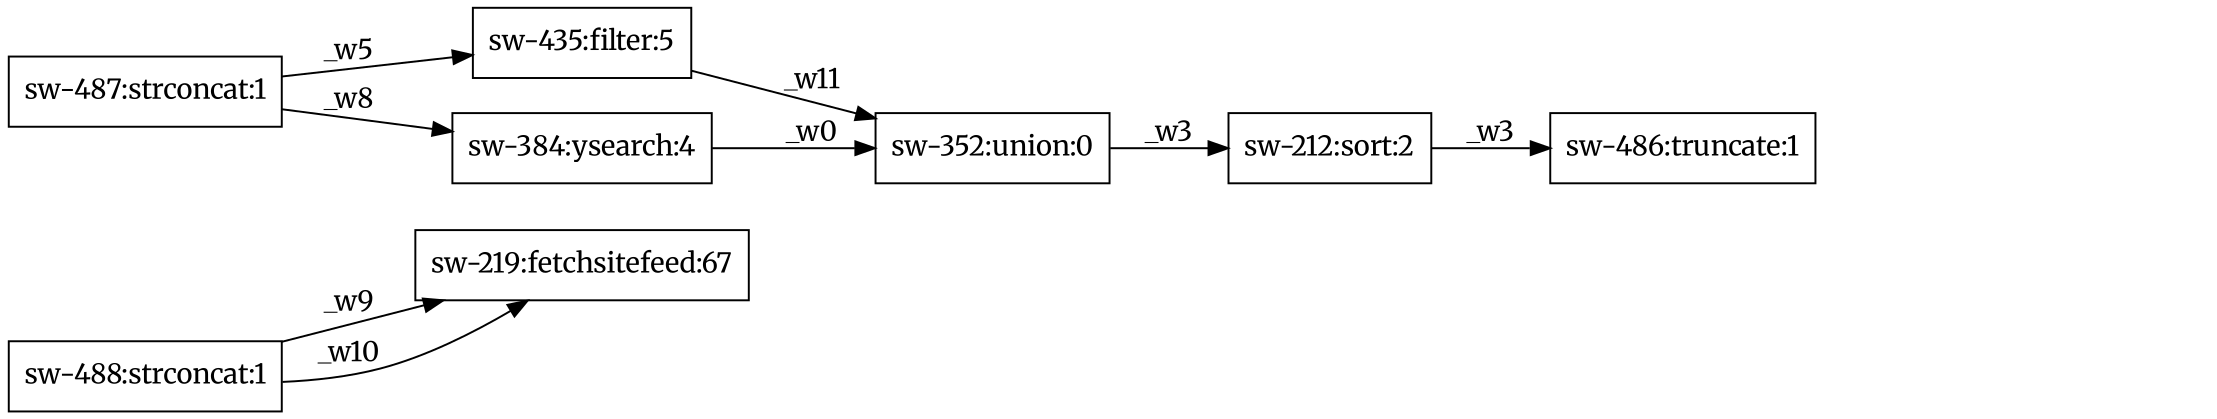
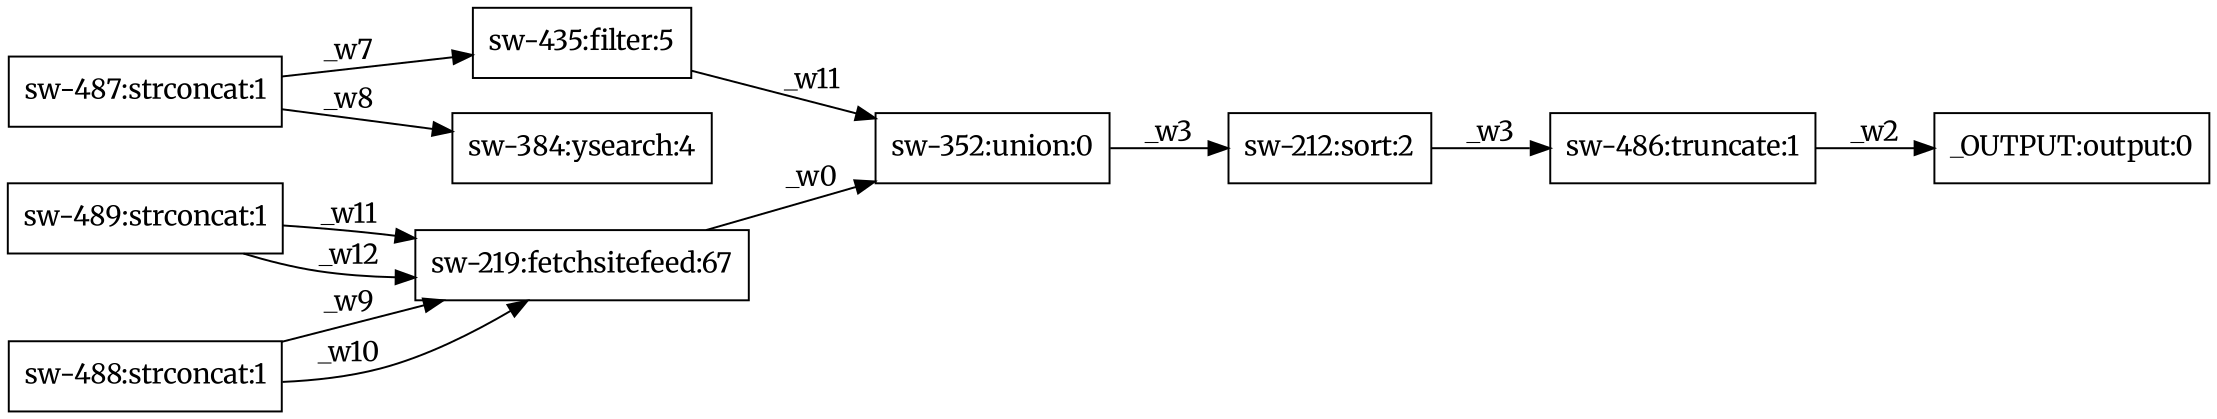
(349, 52) -> (349, 52)
(783, 148) -> (781, 209)
none -> (2072, 148)
none -> (145, 218)
